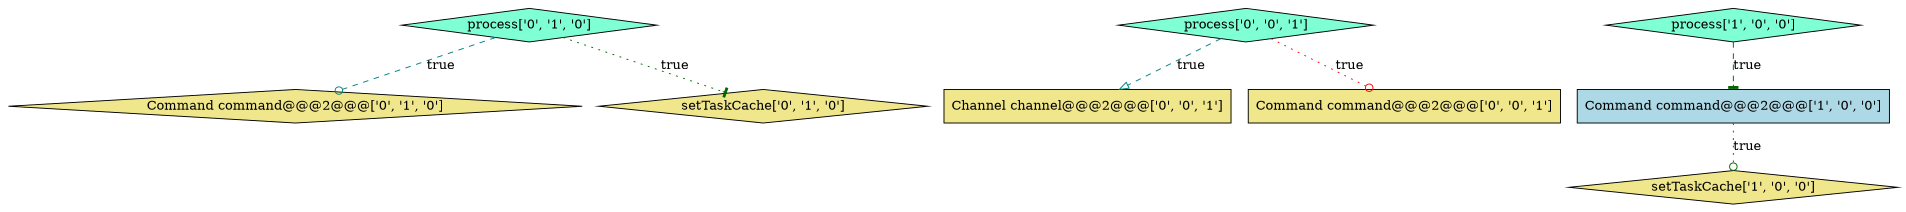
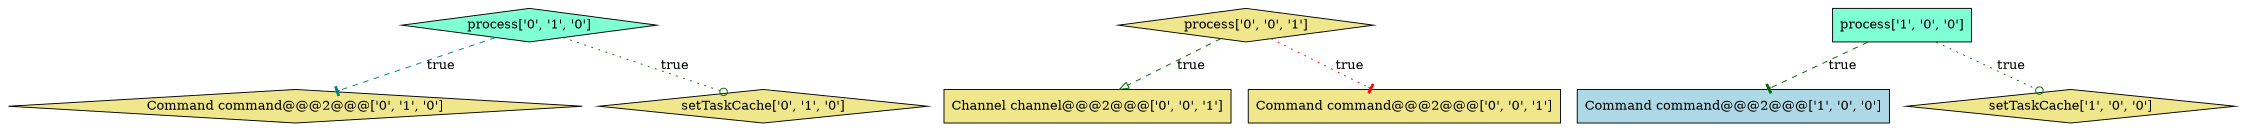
(1246, 25) -> (1246, 25)
(1733, 25) -> (1902, 25)
(1174, 62) -> (1174, 62)
(1318, 62) -> (1320, 63)
(419, 63) -> (418, 64)
(643, 65) -> (641, 64)
(1733, 143) -> (1986, 66)
